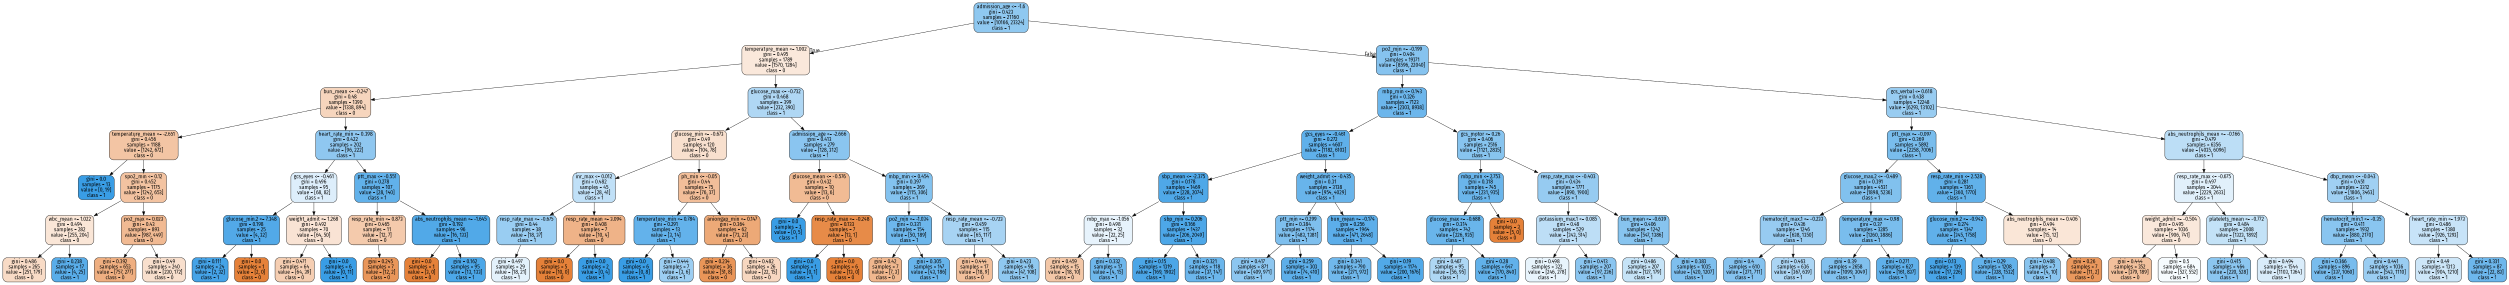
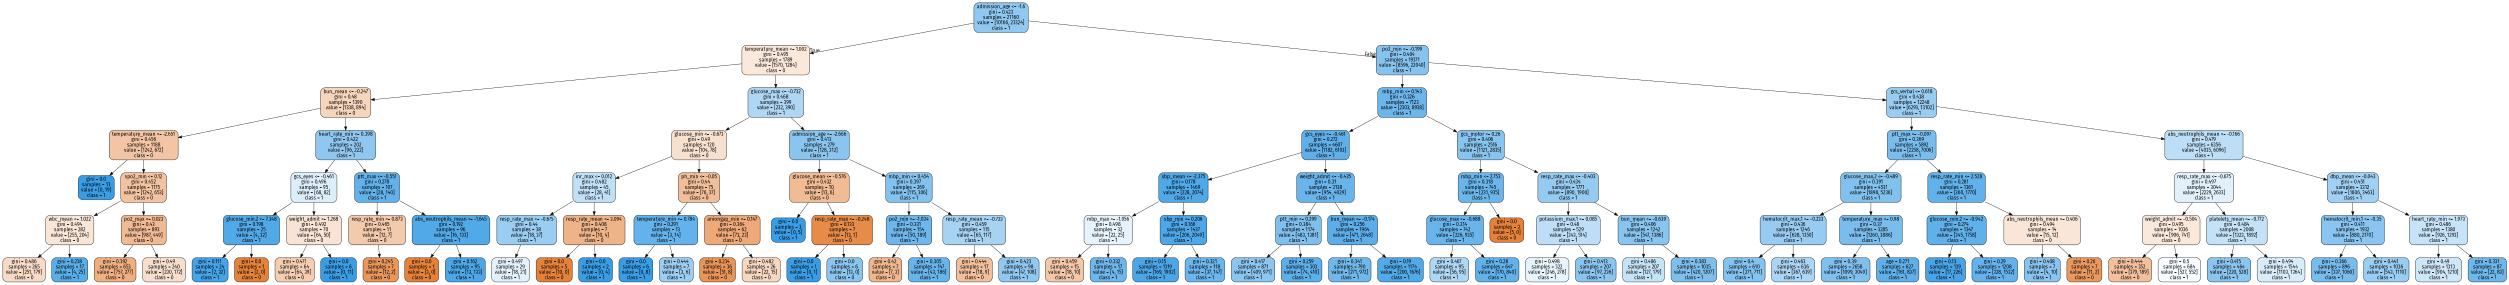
(845, 270) -> (845, 270)
(1898, 270) -> (1898, 270)
